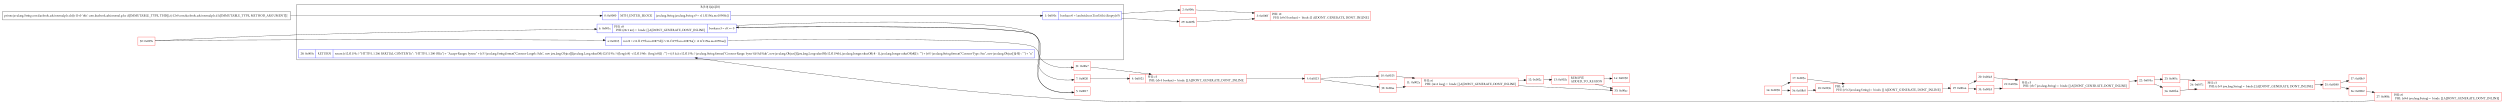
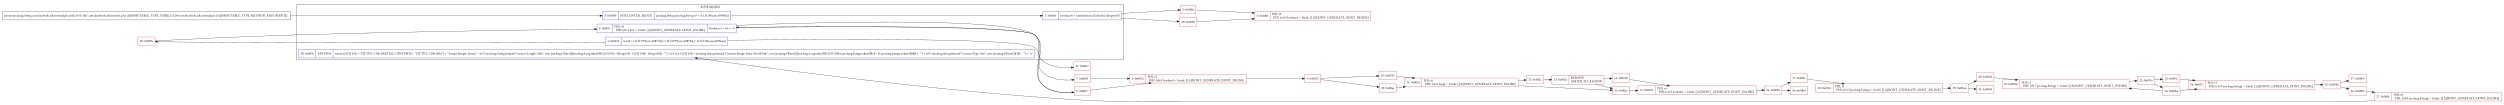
(379, 40) -> (381, 43)
(1120, 71) -> (1120, 87)
(1997, 89) -> (2147, 90)
none -> (1697, 90)
(1811, 90) -> none
